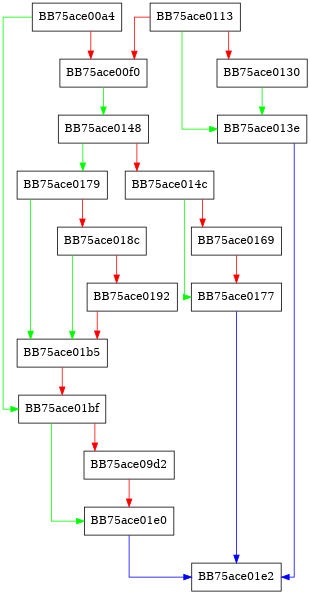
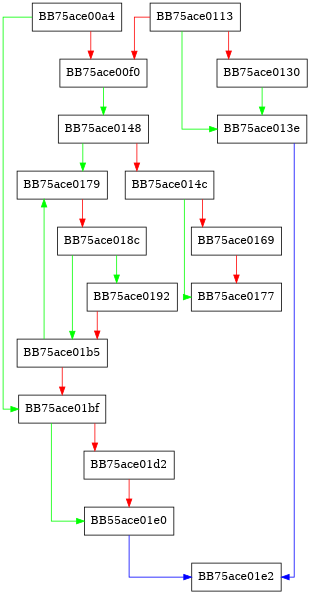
(31, 265) -> (44, 273)
(117, 265) -> (117, 265)
(236, 433) -> none
(129, 465) -> (129, 465)
(129, 521) -> (129, 521)
